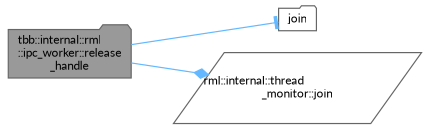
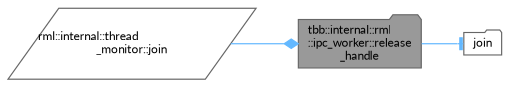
(163, 68) -> (257, 44)
